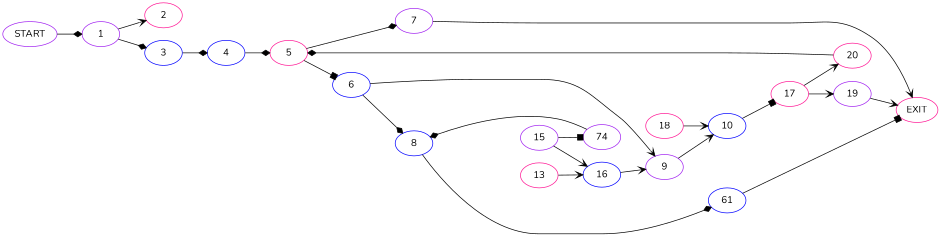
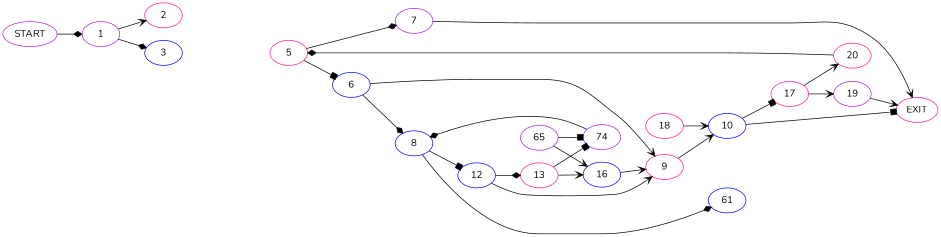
(226, 53) -> none
(539, 138) -> (539, 138)
(818, 157) -> (818, 118)
none -> (566, 159)
(665, 167) -> (665, 167)
none -> (477, 175)
